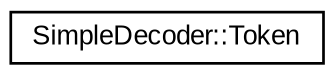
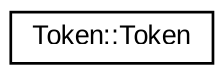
(167, 38) -> (112, 38)
